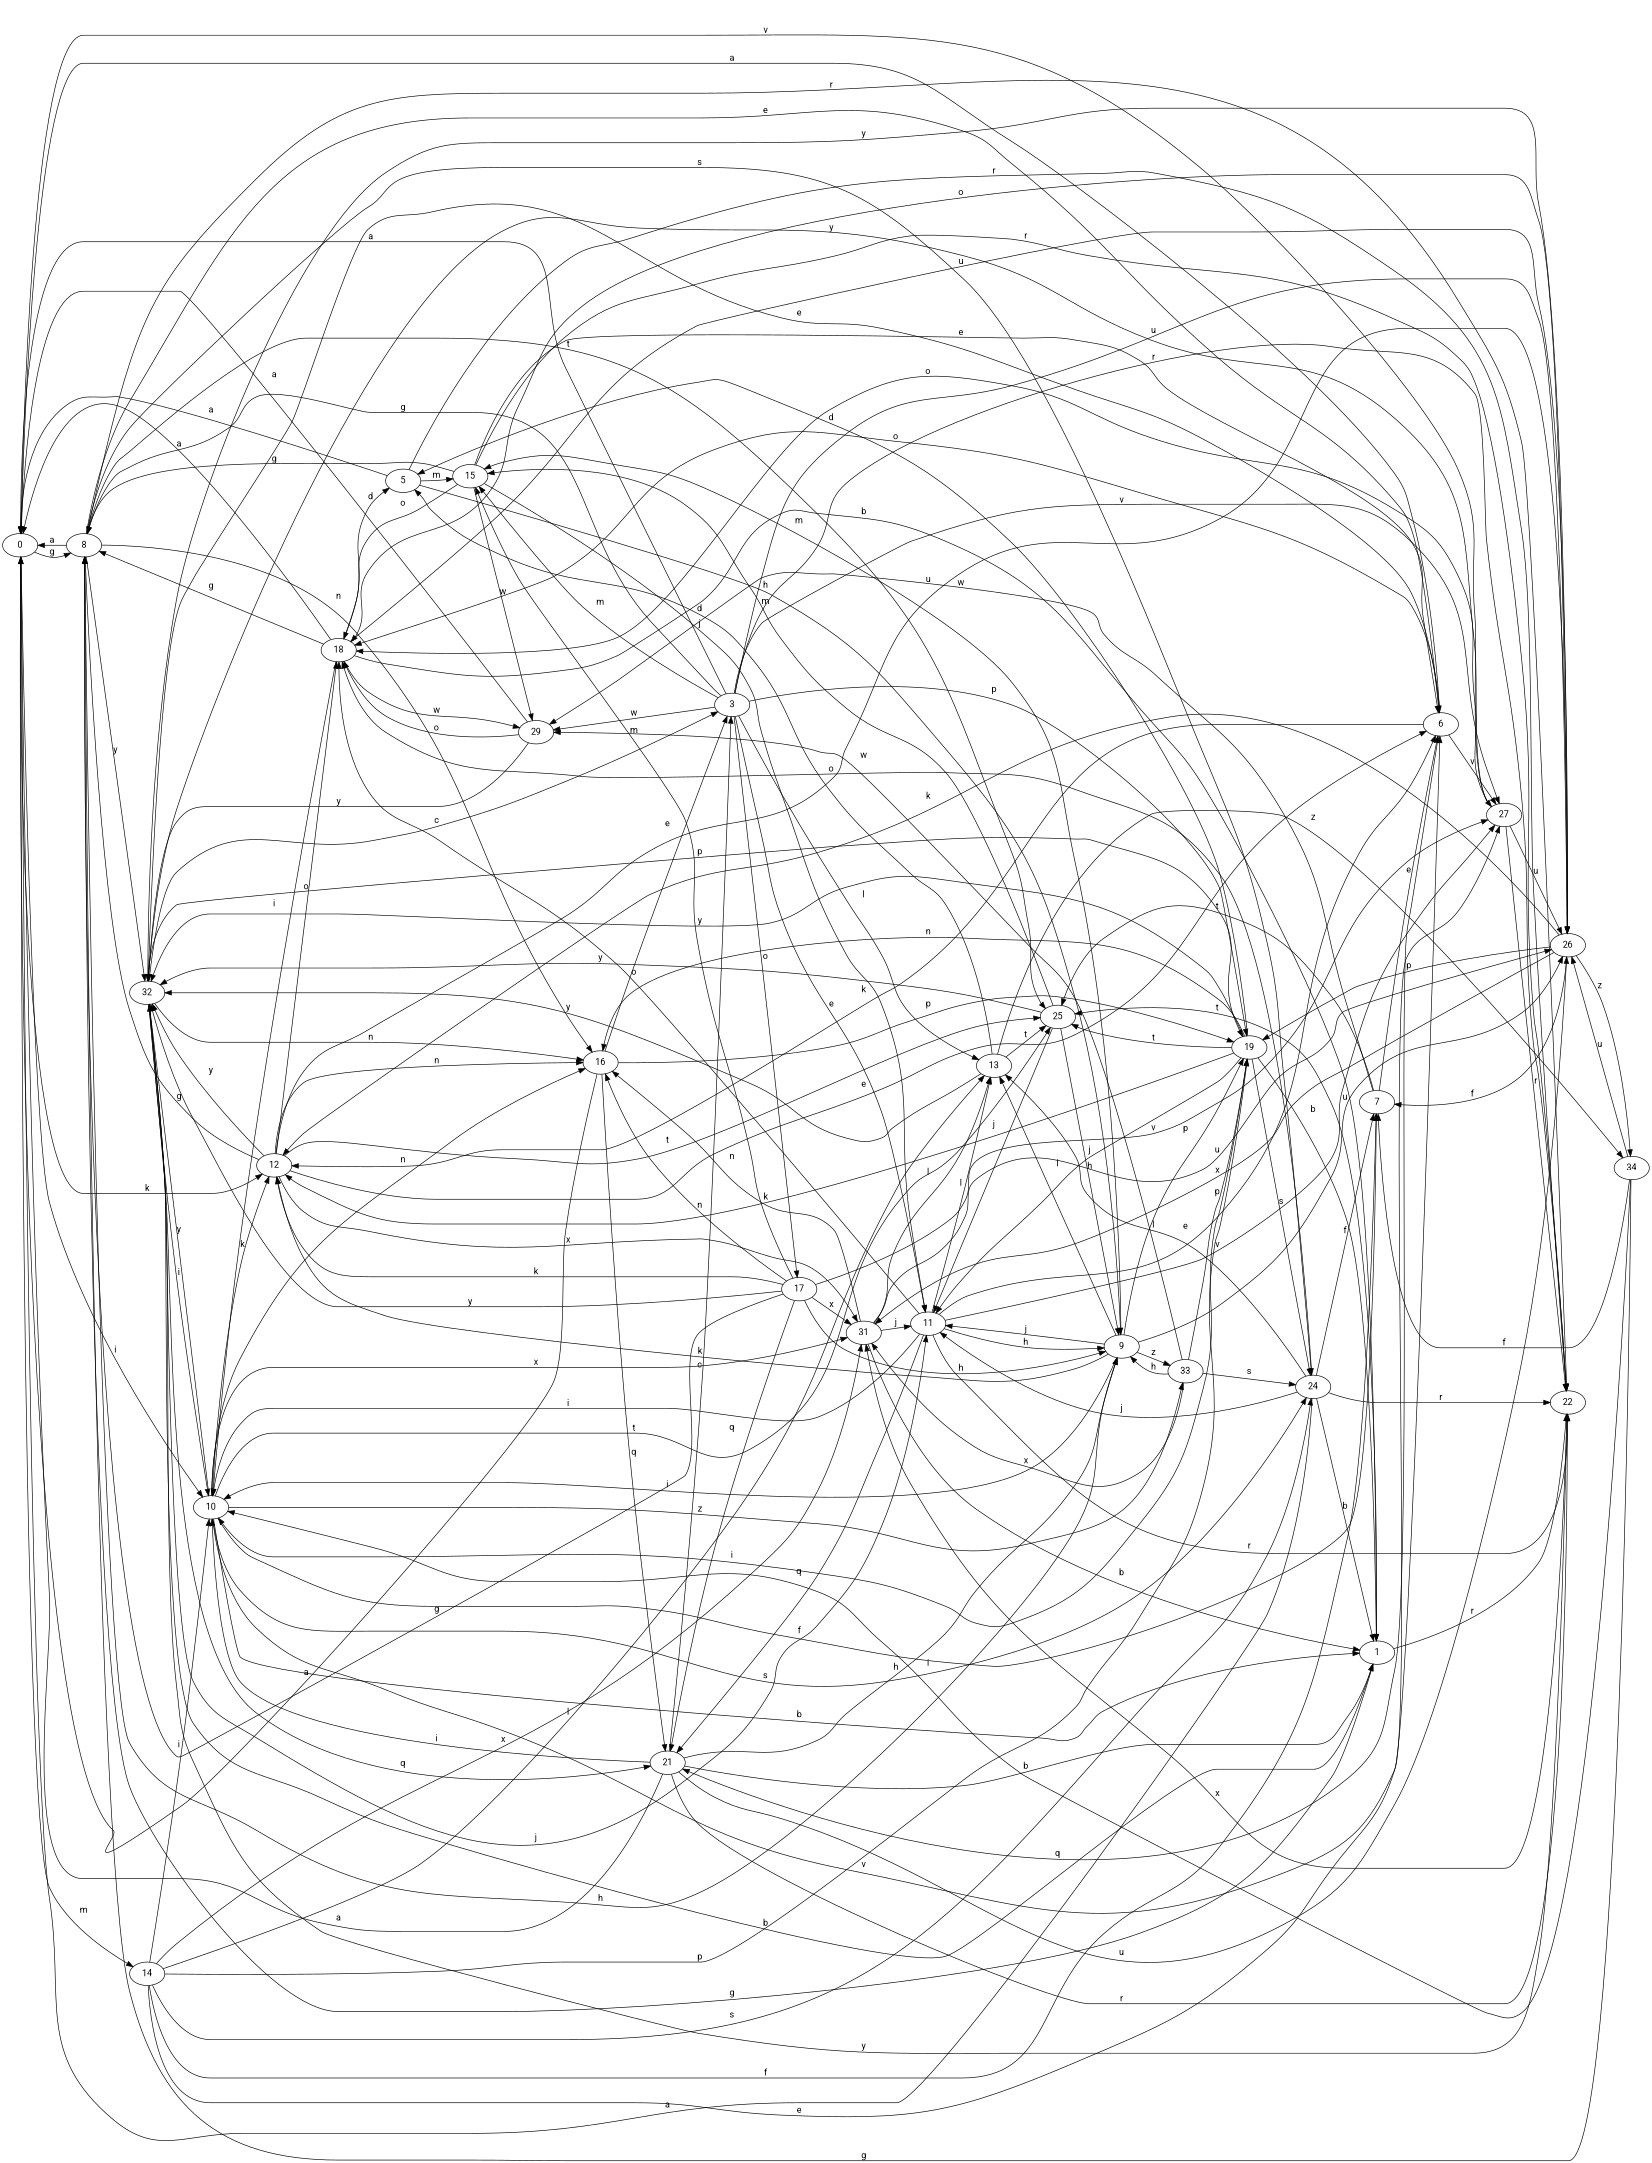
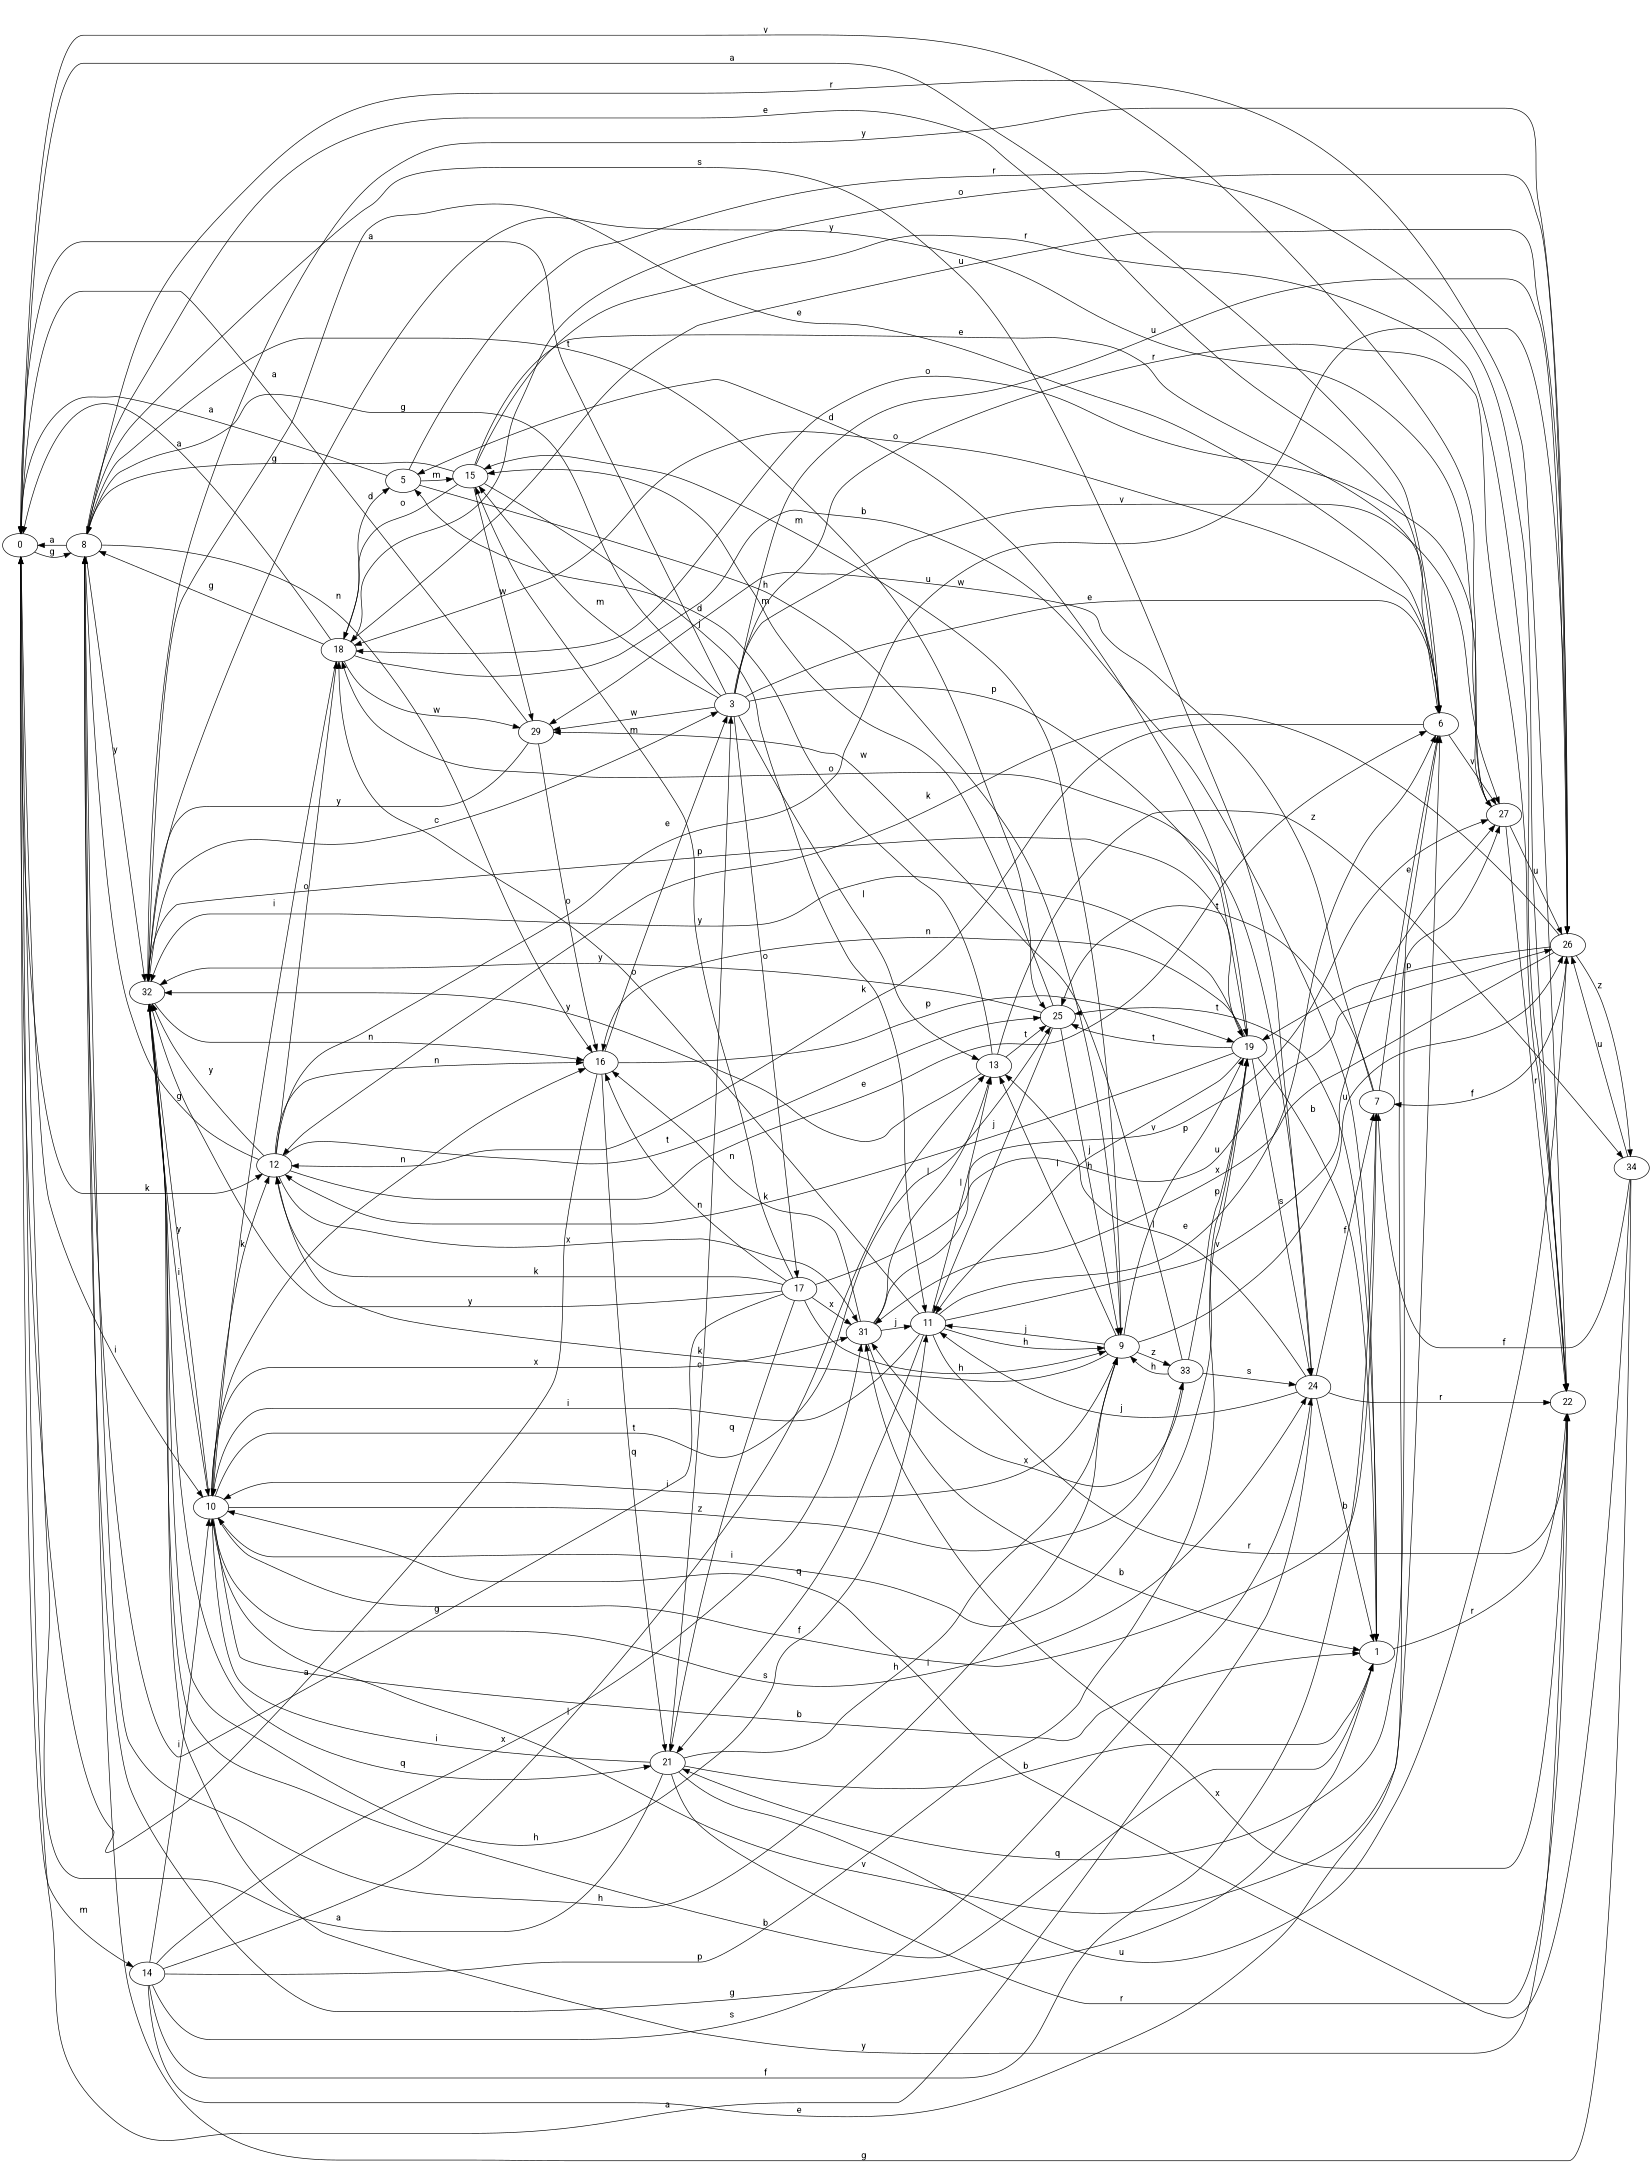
(420, 730) -> (564, 895)
(830, 1011) -> (1121, 601)
(536, 1838) -> (536, 1838)
